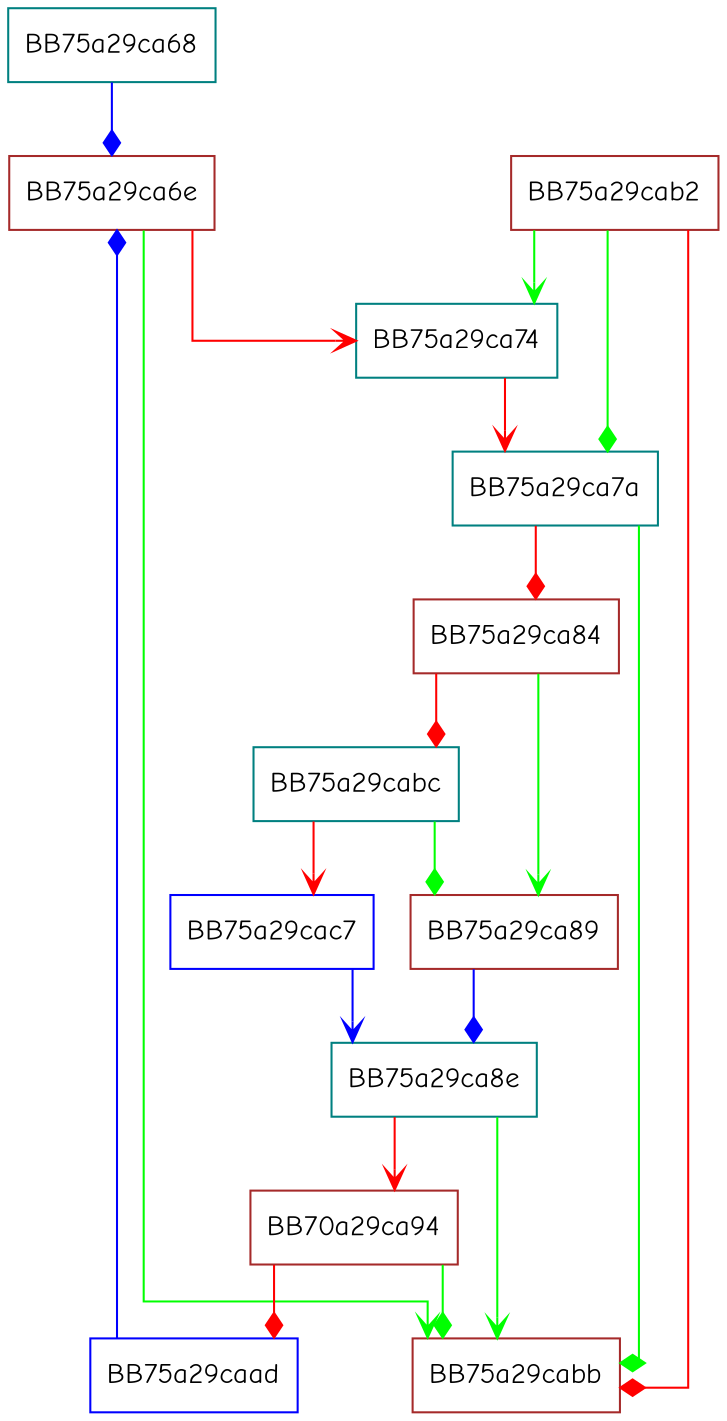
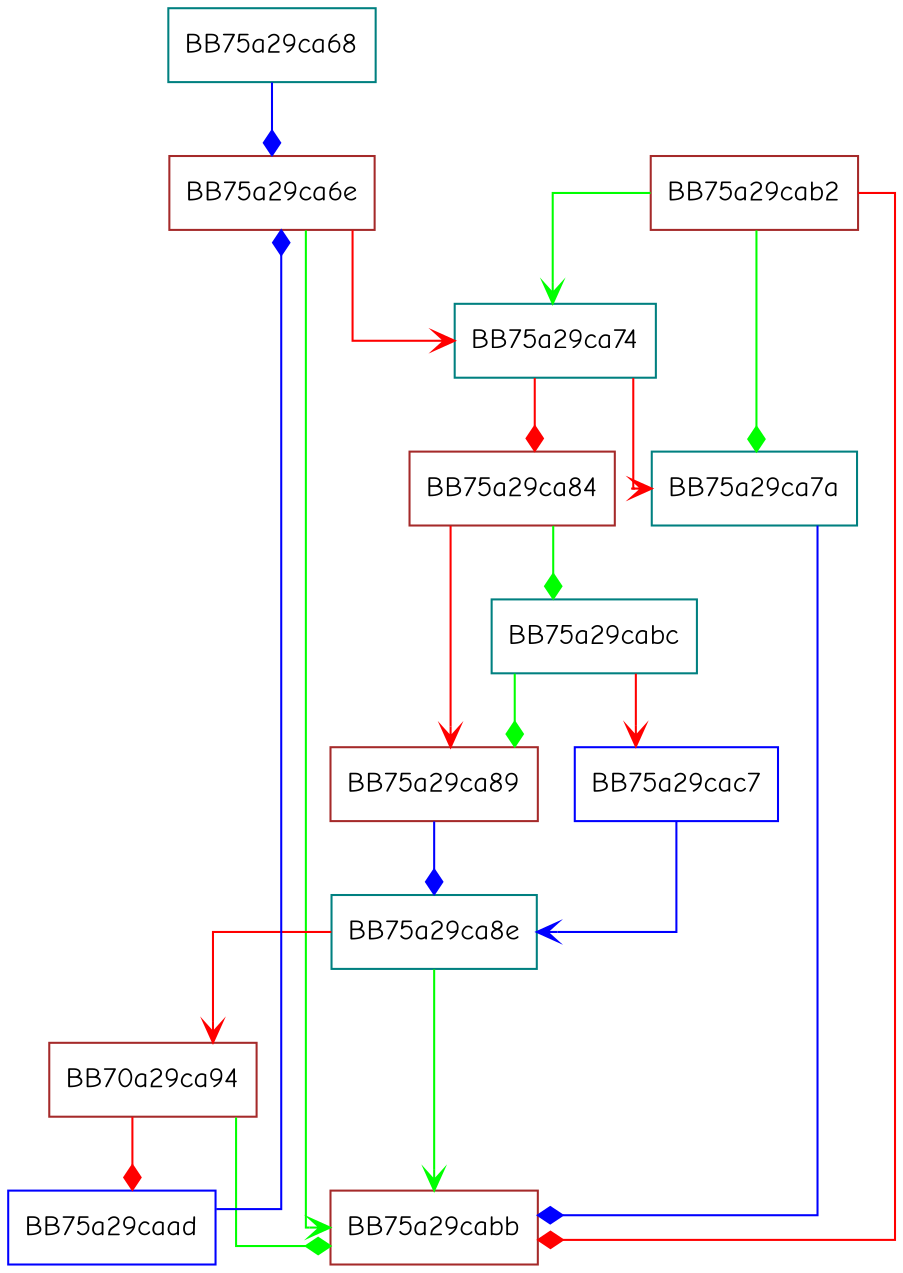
(536, 550) -> (535, 402)
(436, 698) -> (553, 550)
(538, 774) -> (451, 626)
(639, 945) -> (818, 998)
